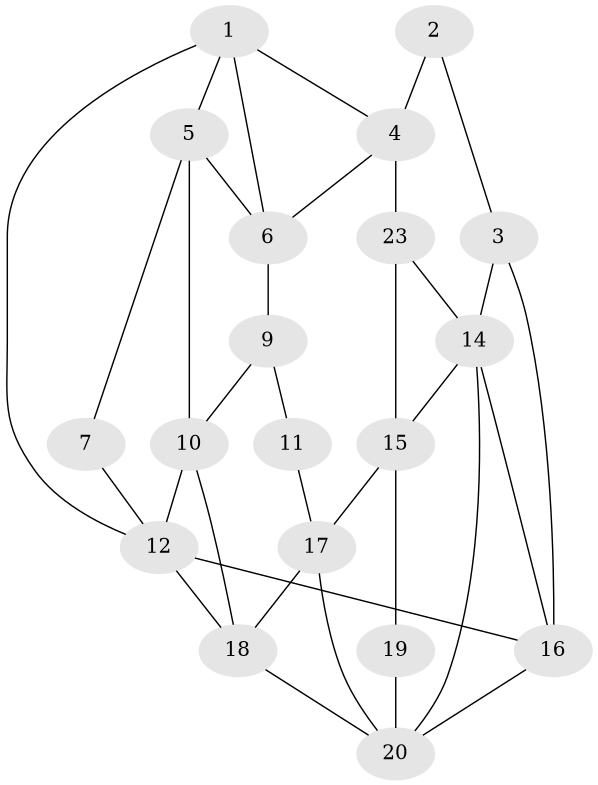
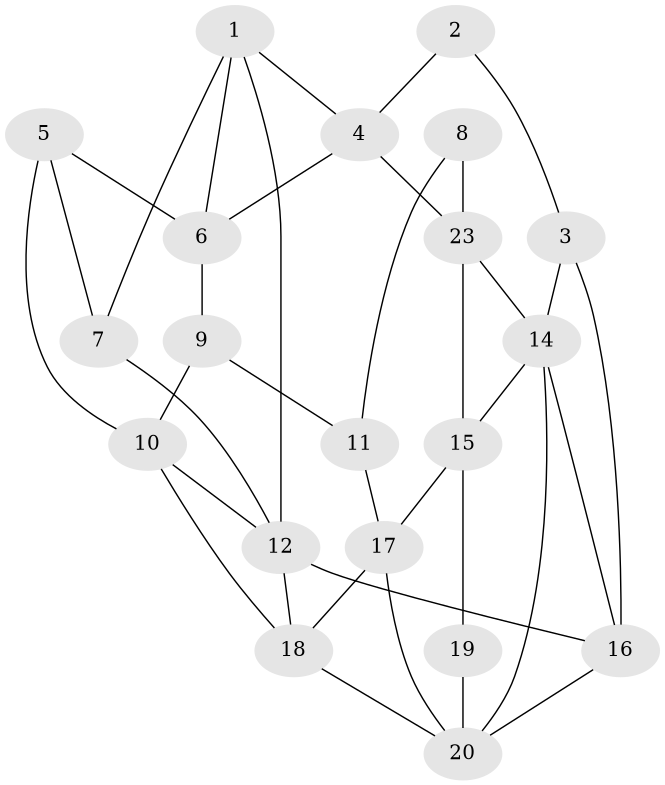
(209, 83) -> (163, 185)
none -> (463, 135)
